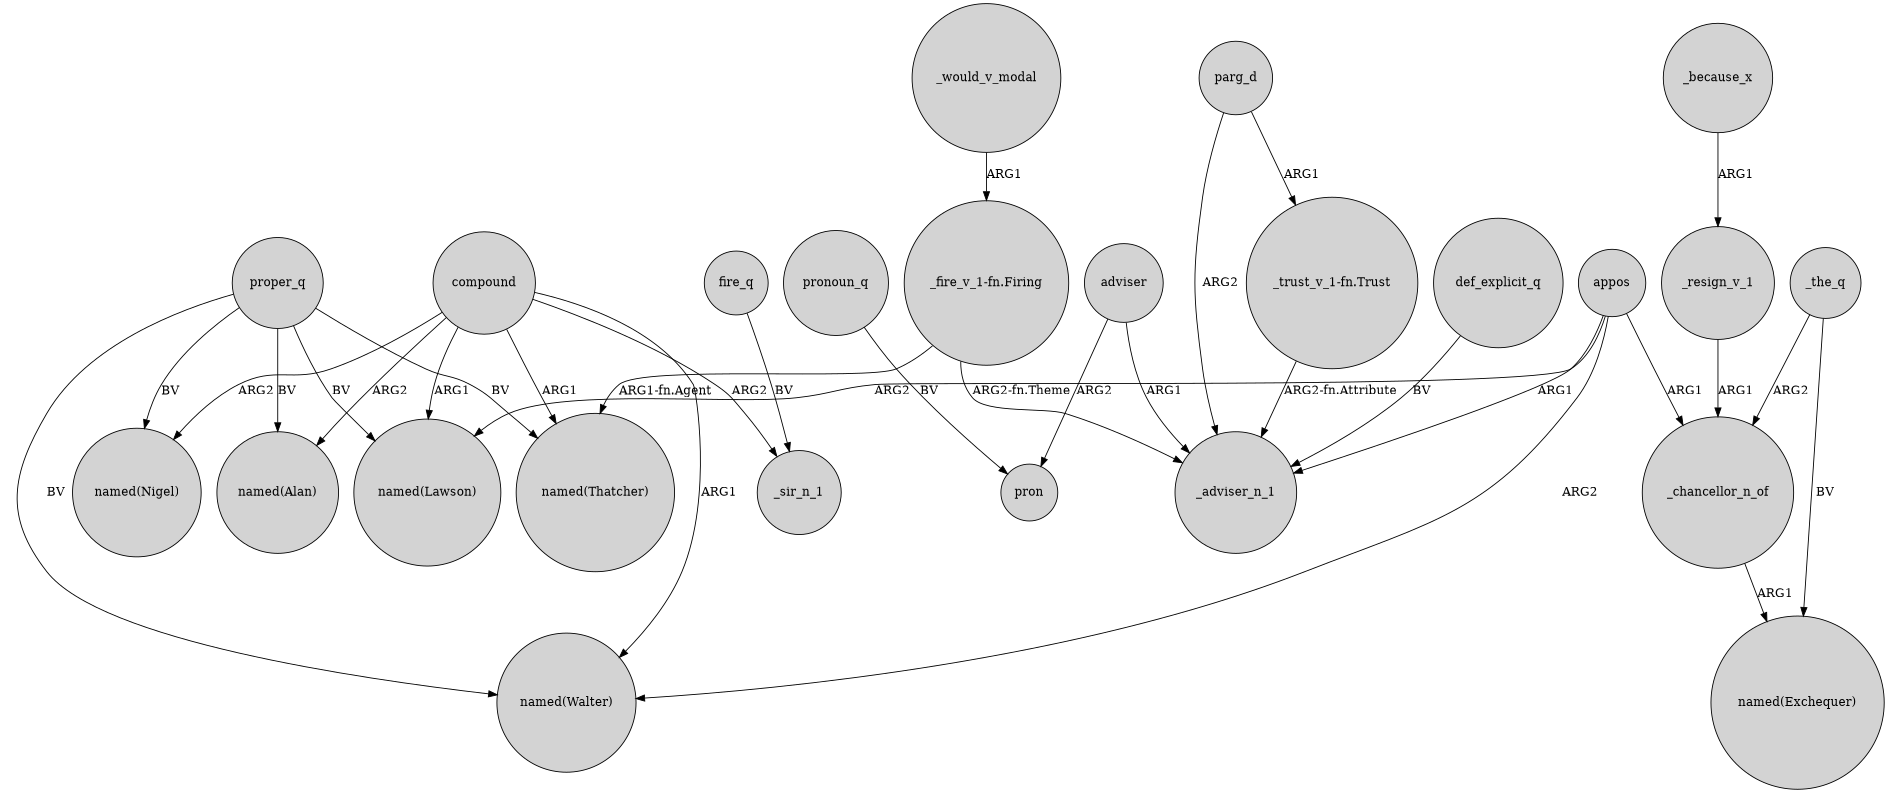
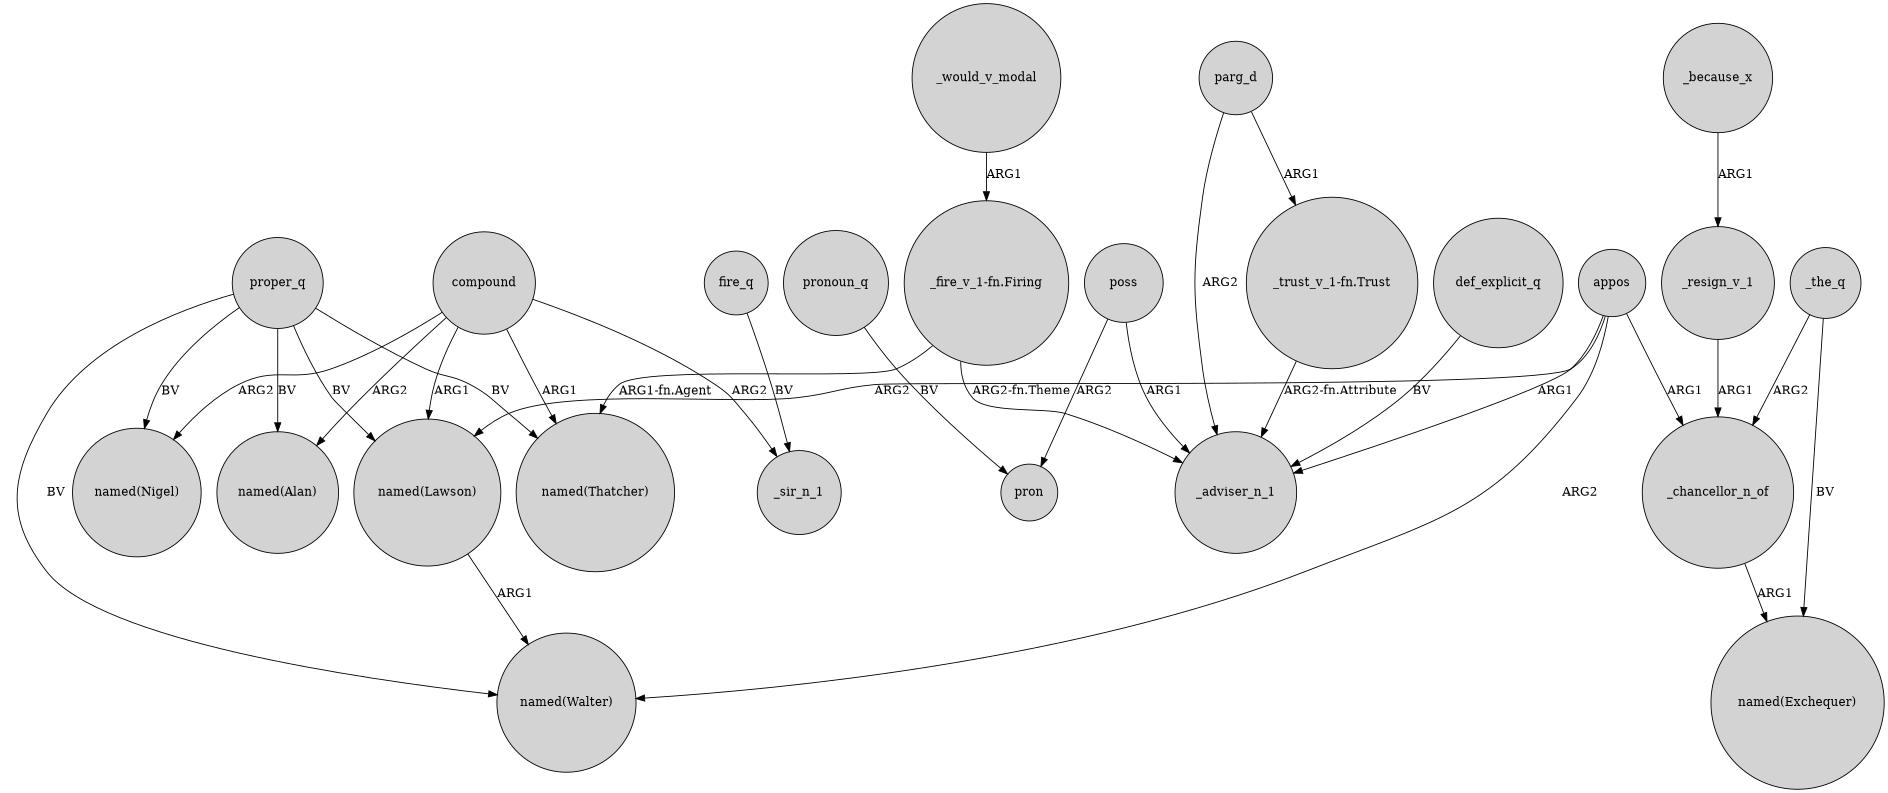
(1124, 283) -> (1124, 283)
(700, 434) -> (496, 596)
